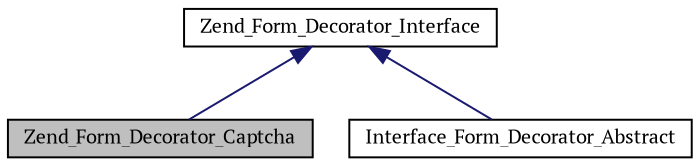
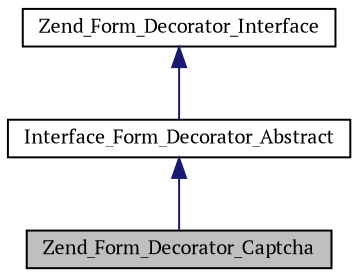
(242, 88) -> (179, 204)
